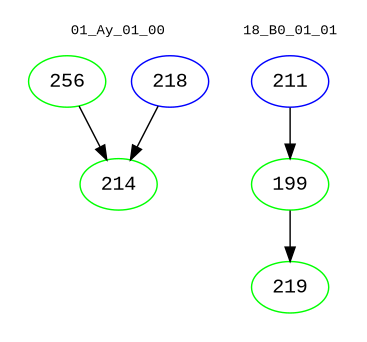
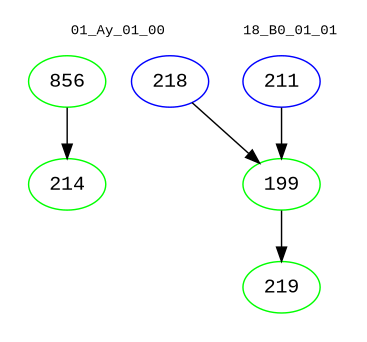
(67, 81) -> (67, 81)
(148, 127) -> (211, 119)
